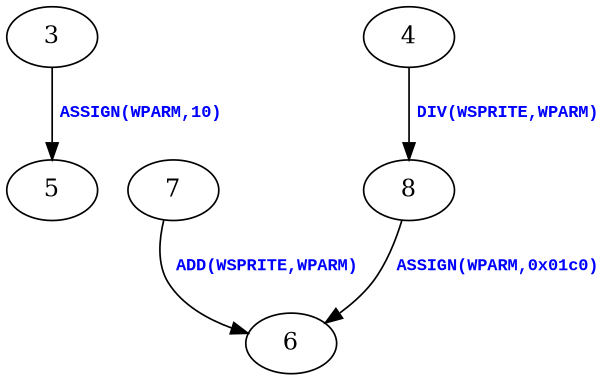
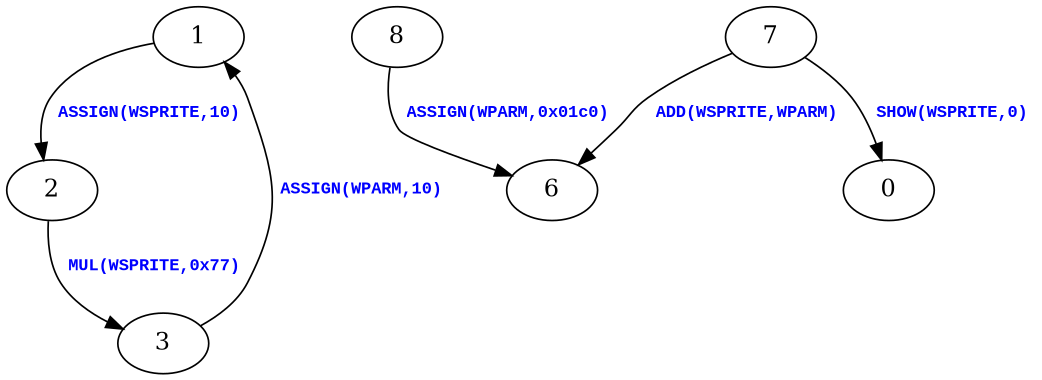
(409, 37) -> none
none -> (52, 190)
(52, 190) -> (199, 37)
none -> (889, 190)
